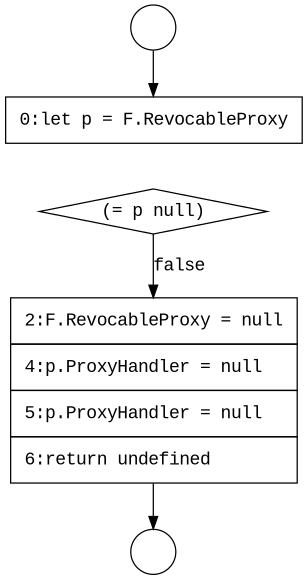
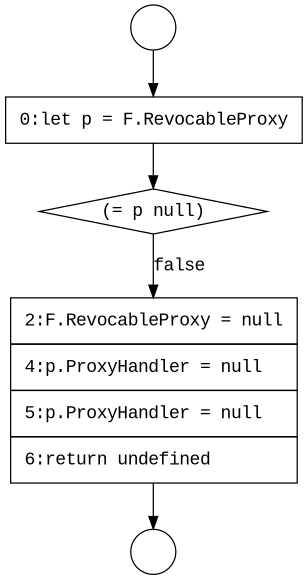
none -> (153, 159)
